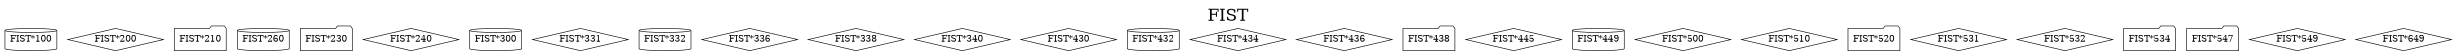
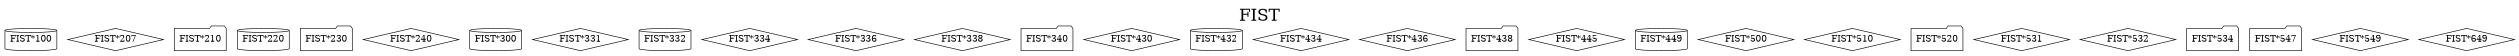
(116, 40) -> (116, 40)
(263, 40) -> (263, 40)
none -> (750, 40)
(962, 40) -> (1047, 40)
